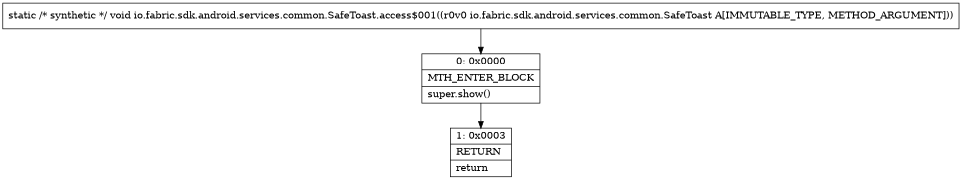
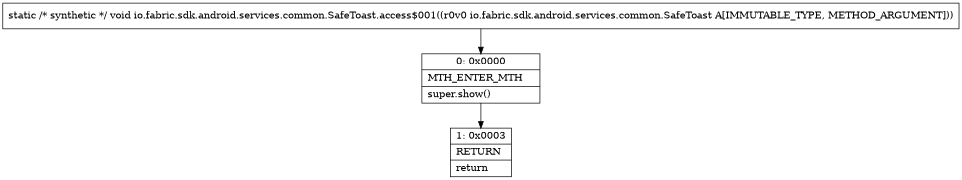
(481, 78) -> (475, 78)
